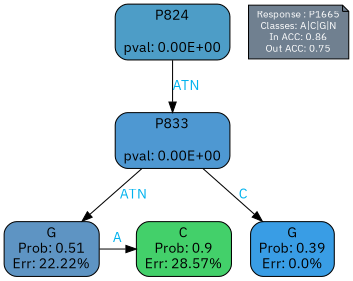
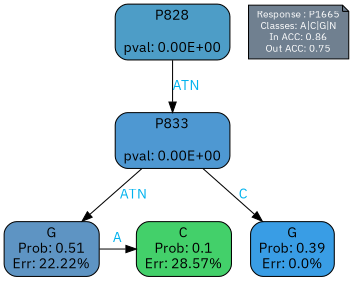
(173, 32) -> (173, 32)
(184, 249) -> (184, 249)
